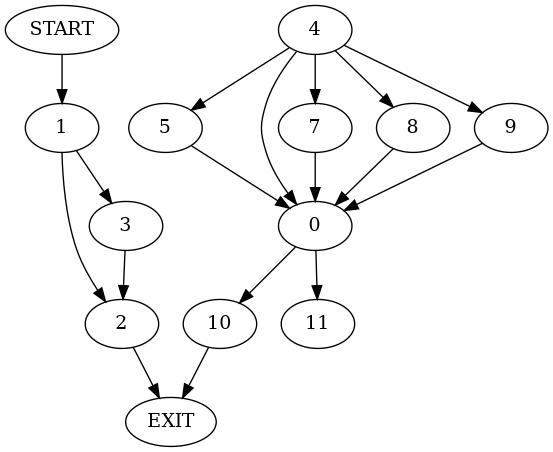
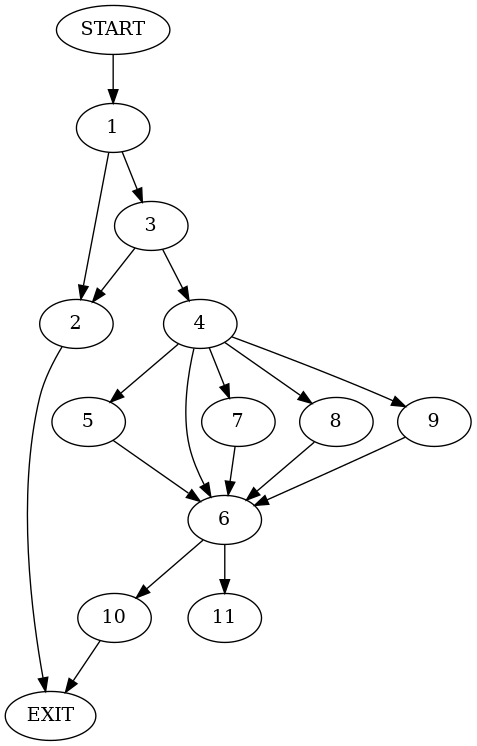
(315, 226) -> (225, 520)
none -> (173, 269)
